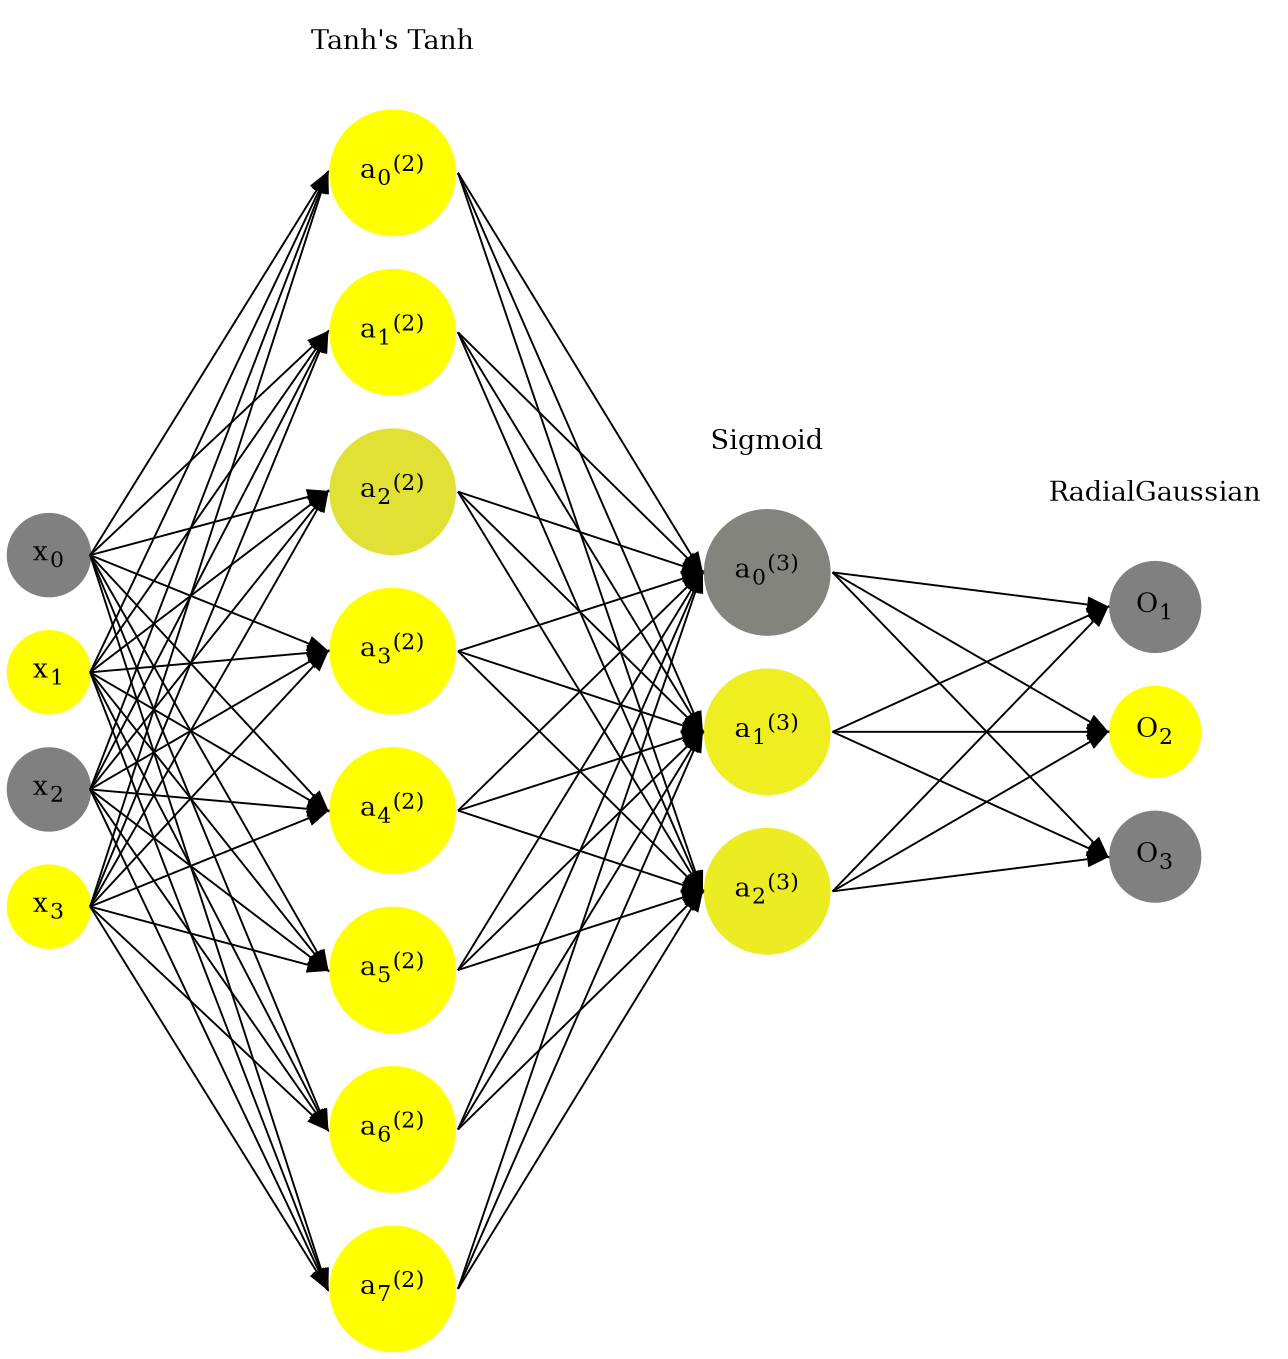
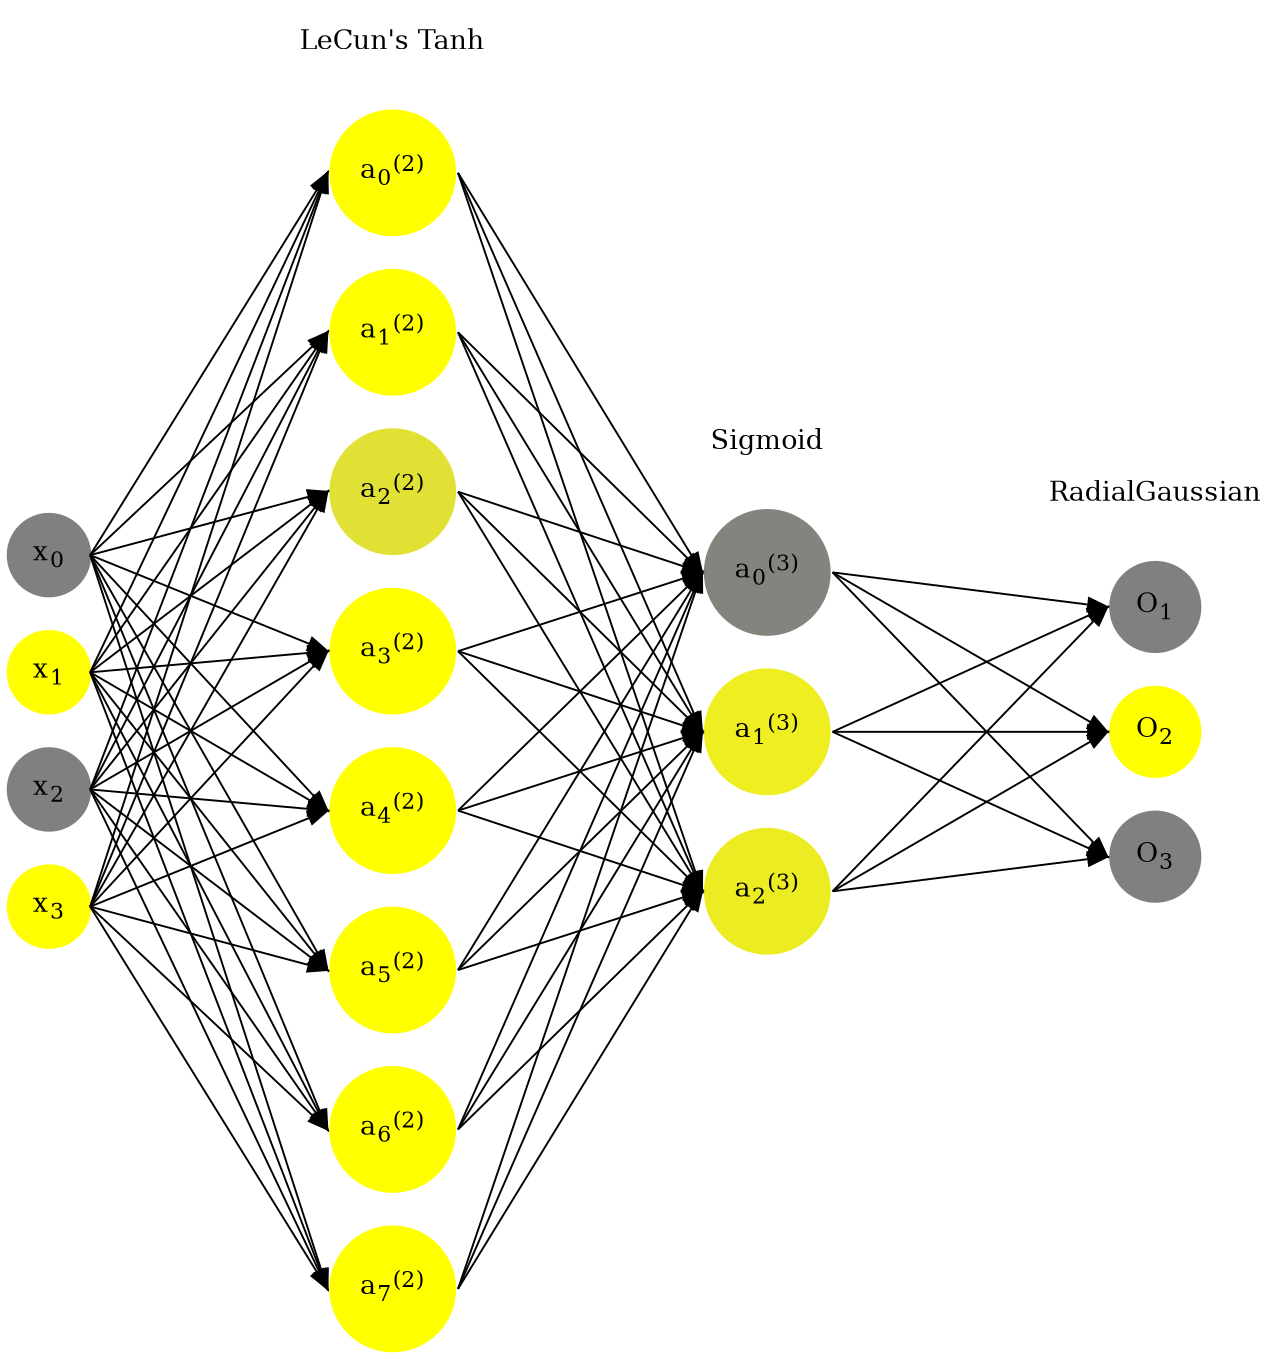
(393, 42) -> (393, 42)
